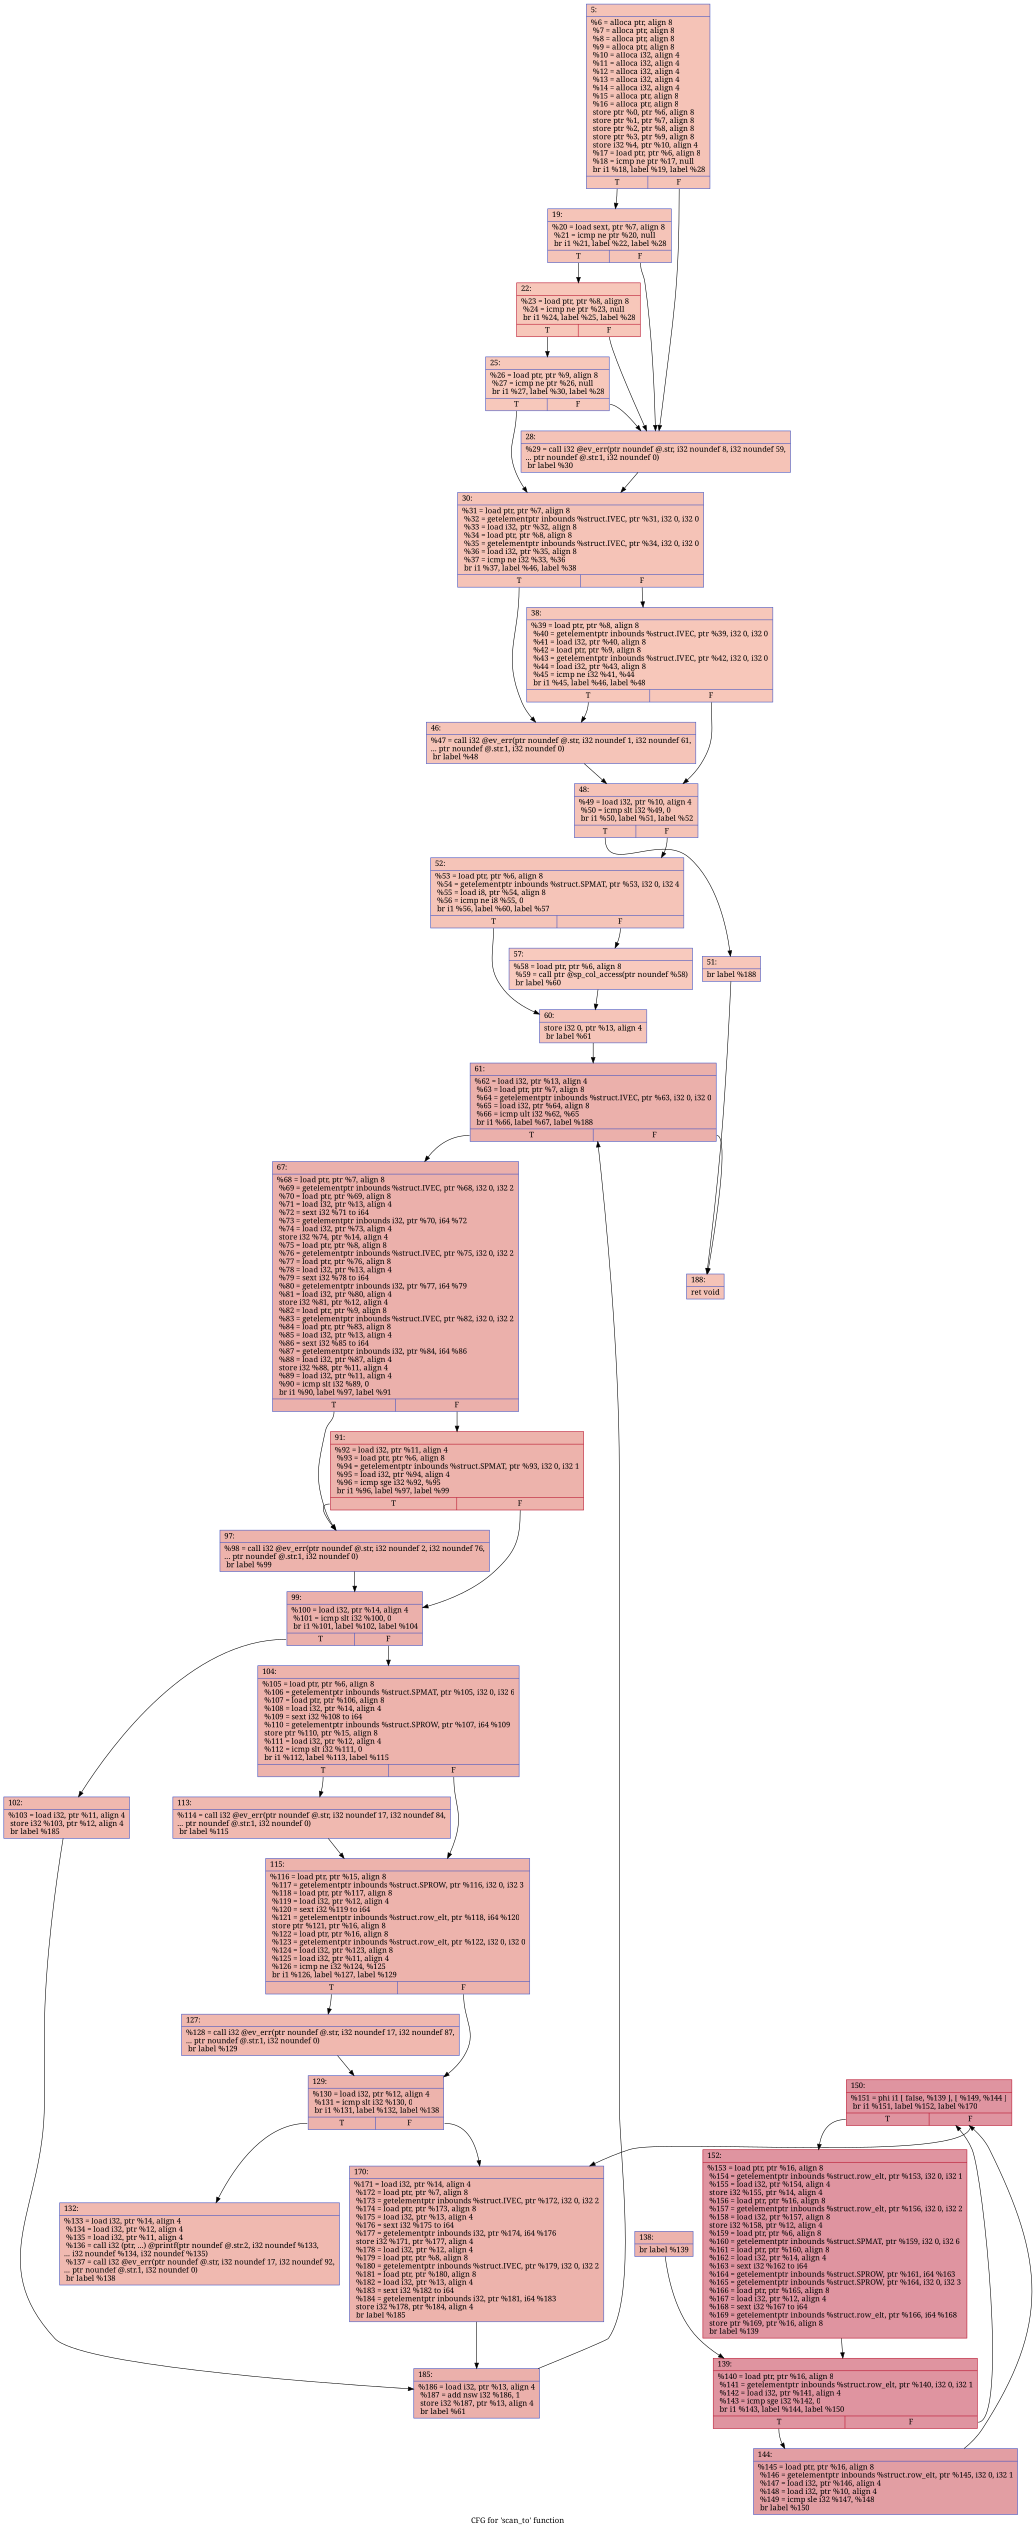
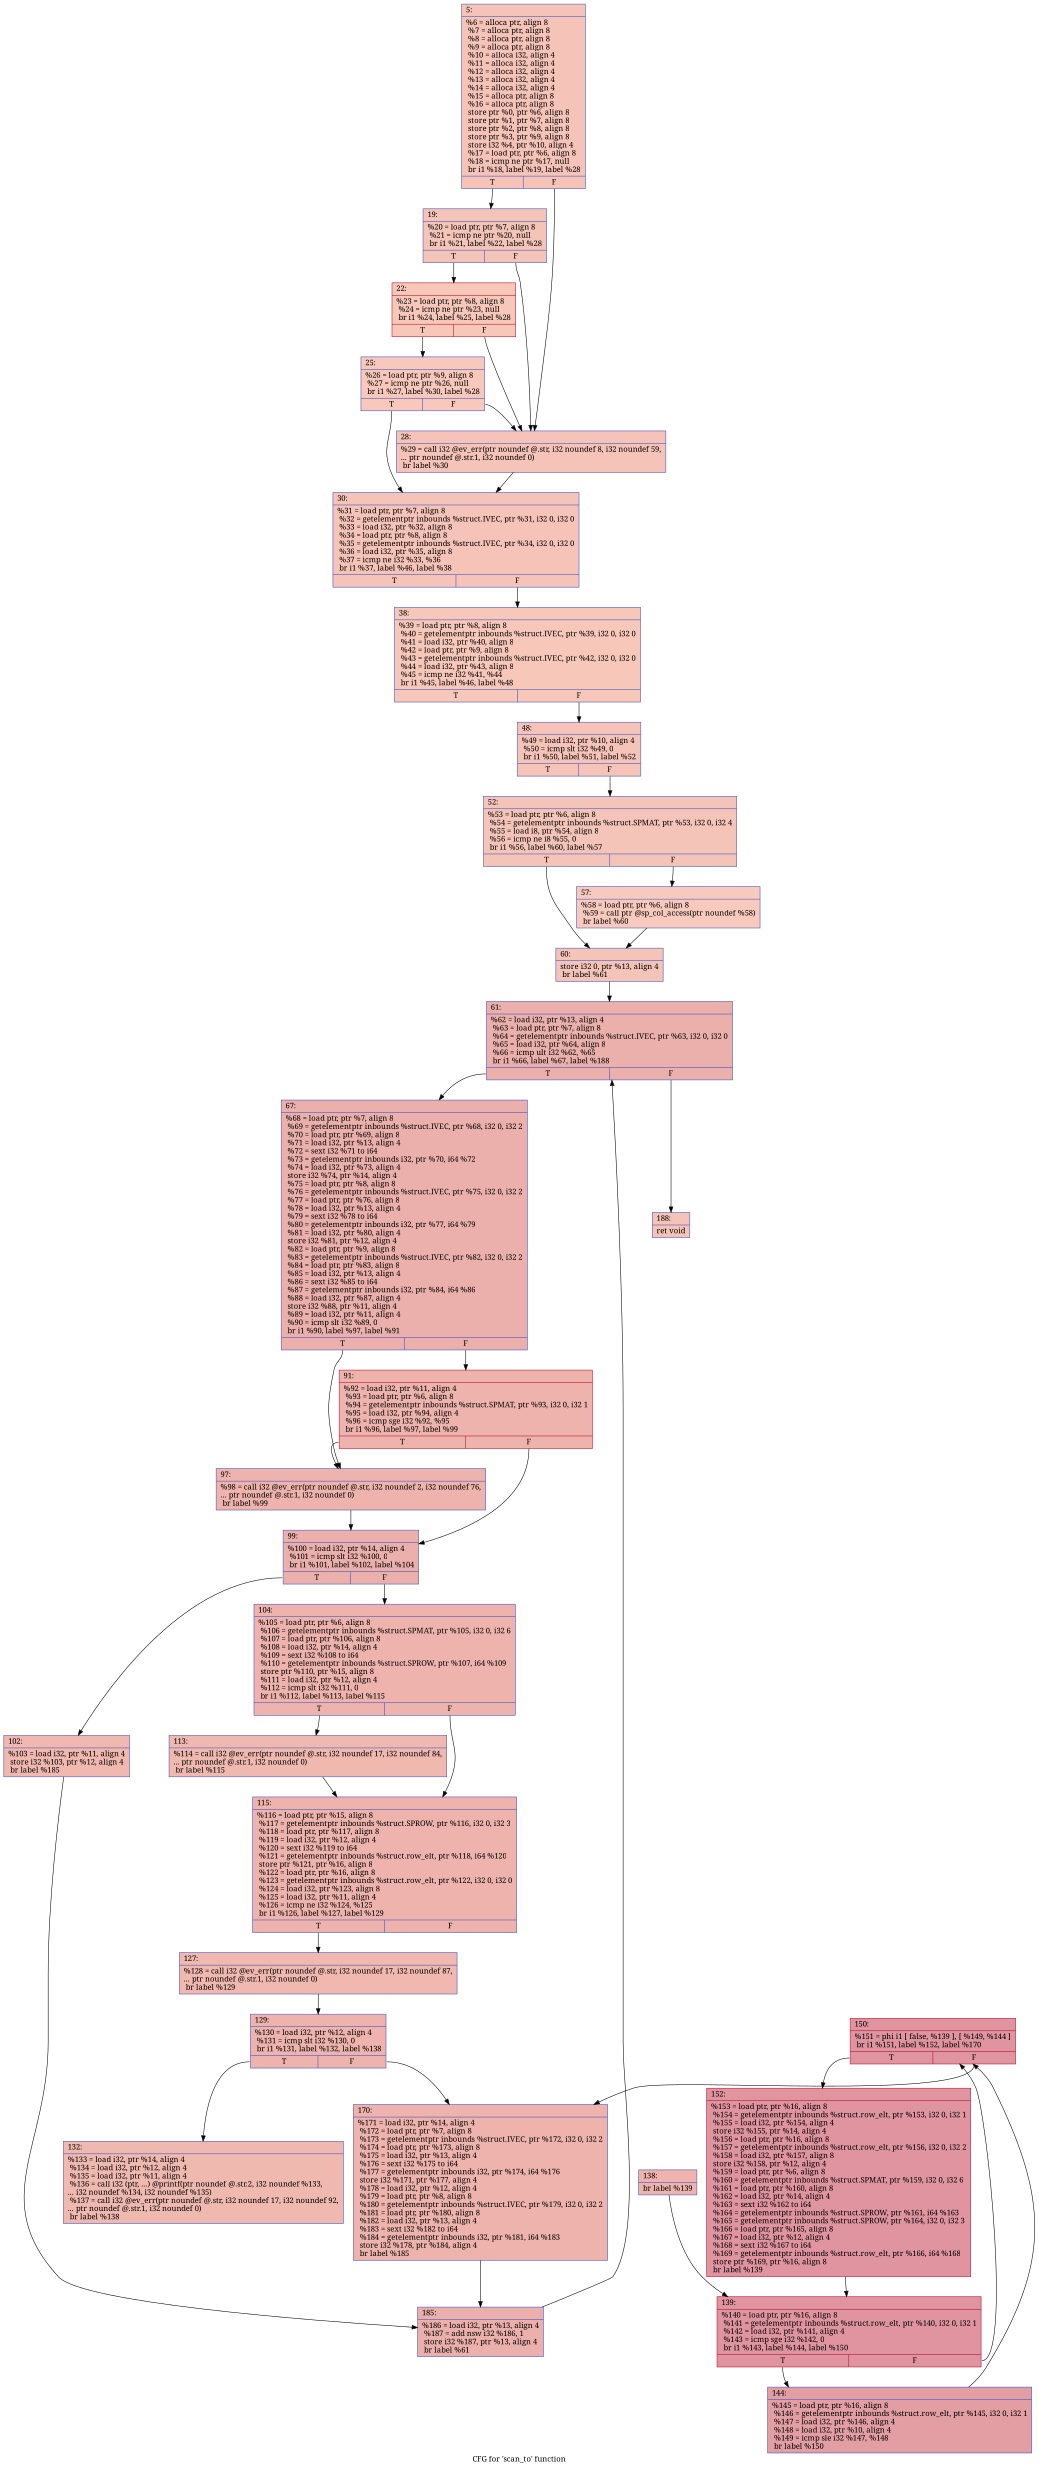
(609, 227) -> (482, 227)
(561, 743) -> none
(731, 969) -> none
(470, 2037) -> none
